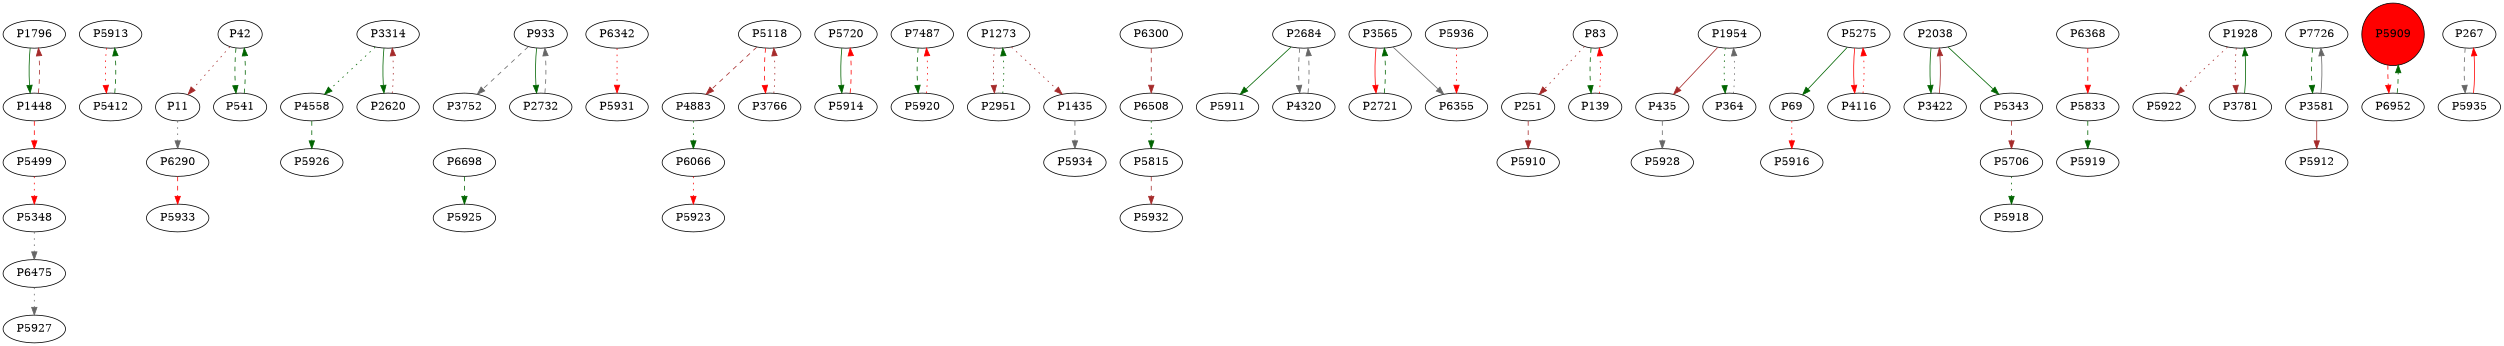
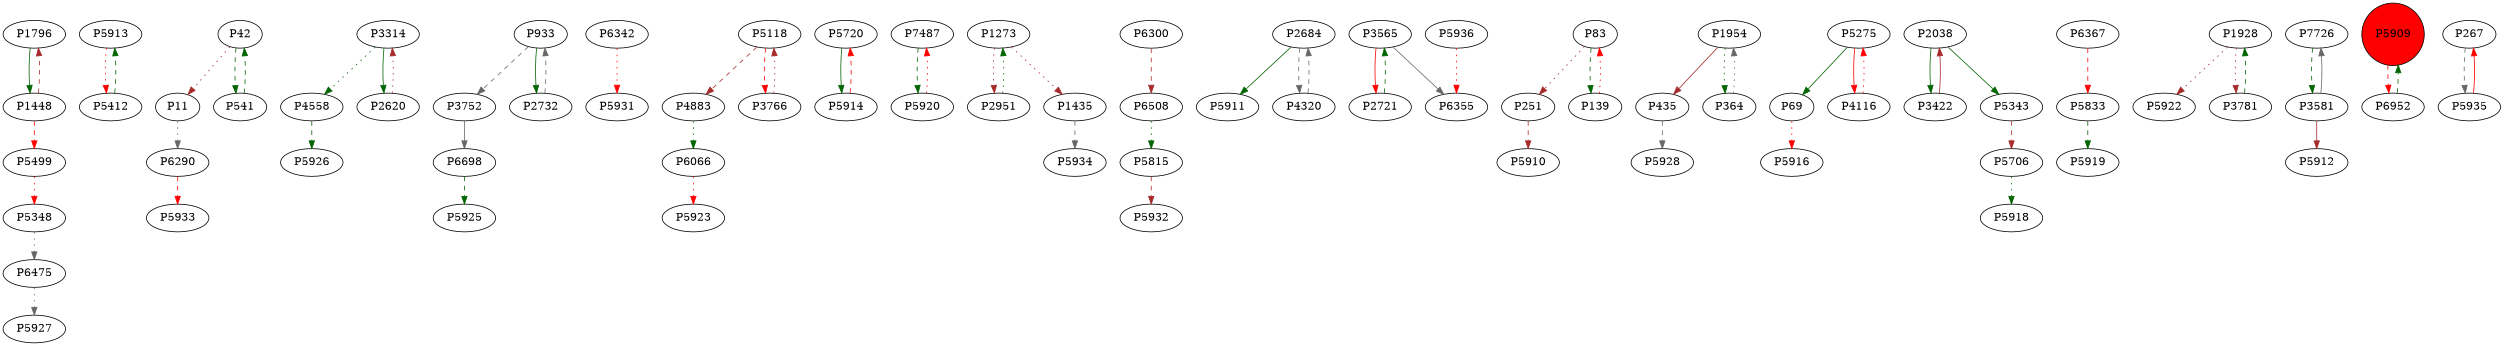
(2088, 34) -> (2088, 34)
(2246, 74) -> (2246, 74)
none -> (464, 131)
